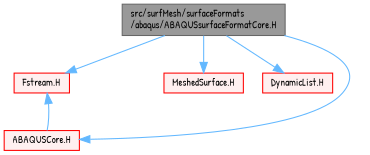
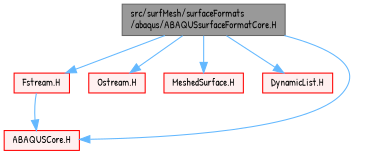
none -> (117, 83)
(49, 117) -> (35, 107)
